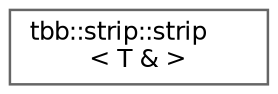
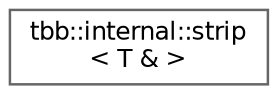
(139, 47) -> (139, 47)
